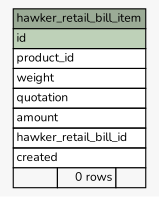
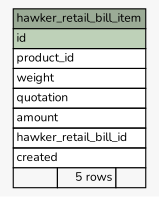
(94, 177) -> (94, 177)
